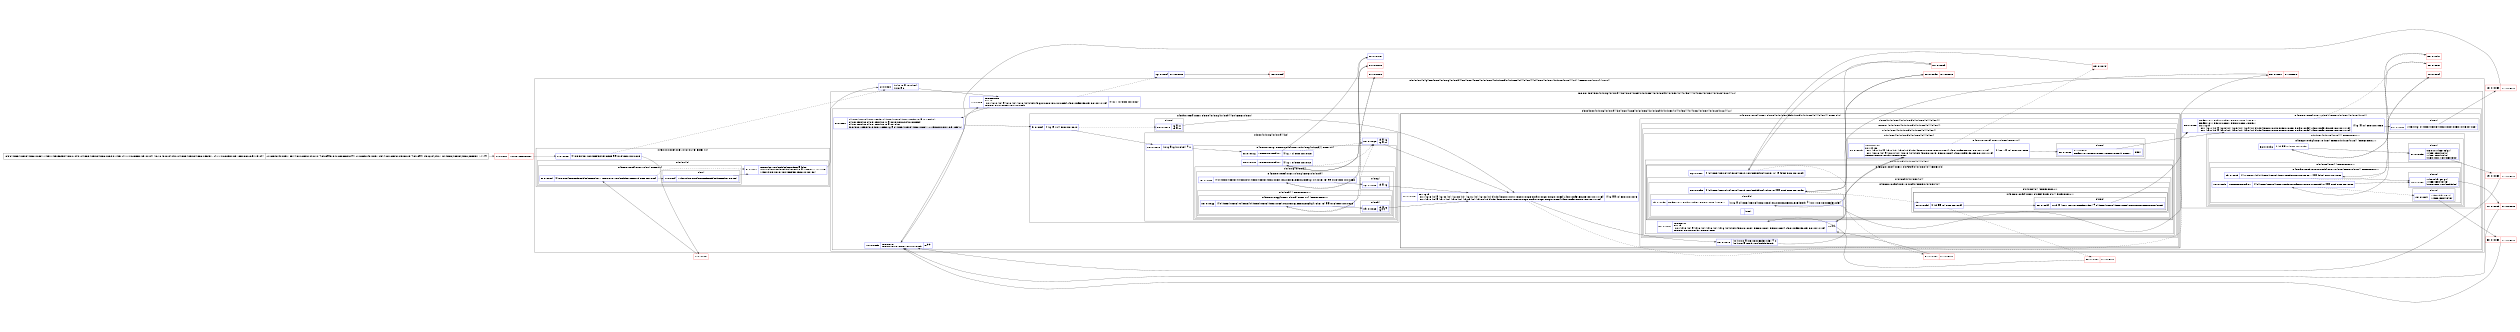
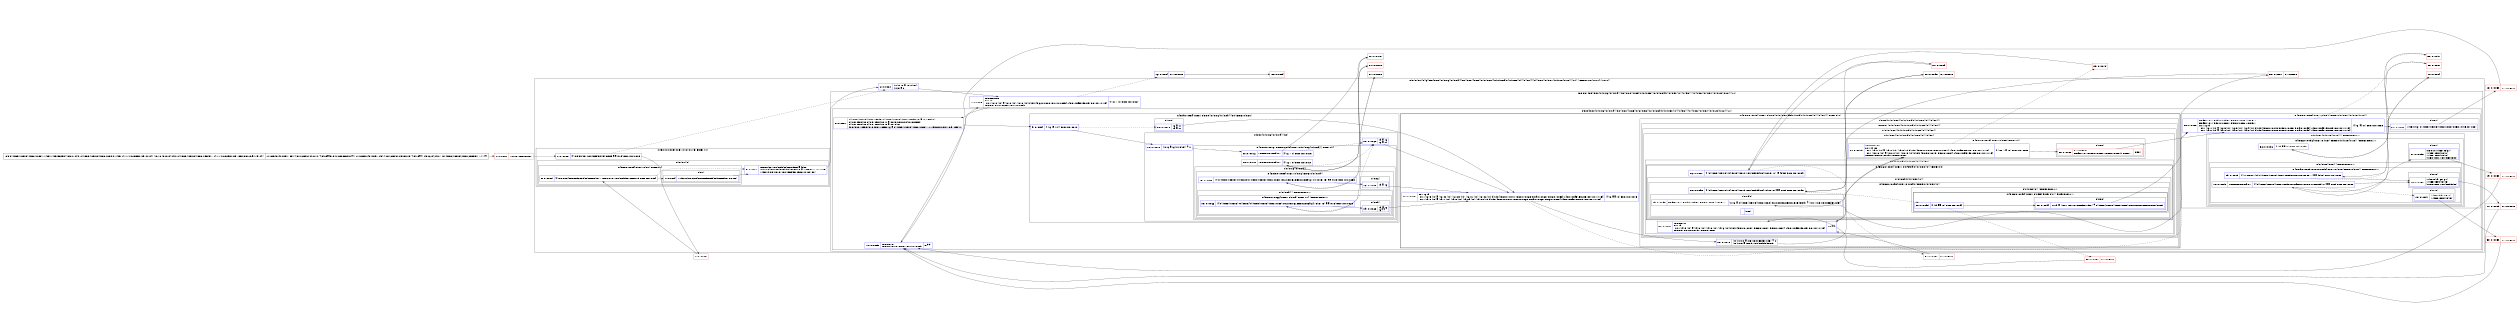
(1375, 74) -> (1375, 74)
(2358, 151) -> (2357, 190)
(2100, 152) -> (2100, 152)
